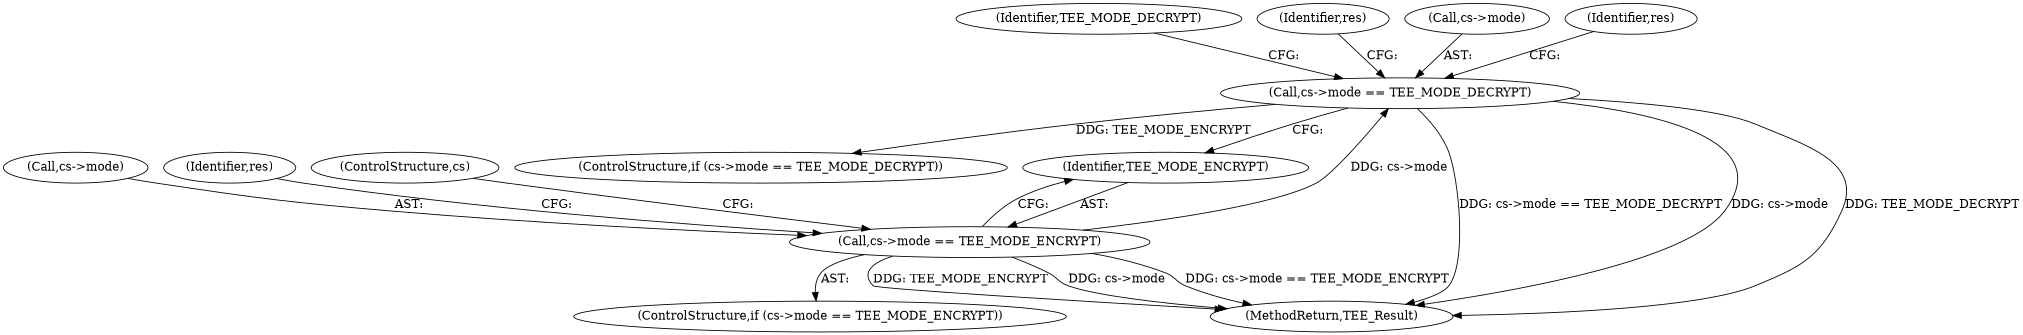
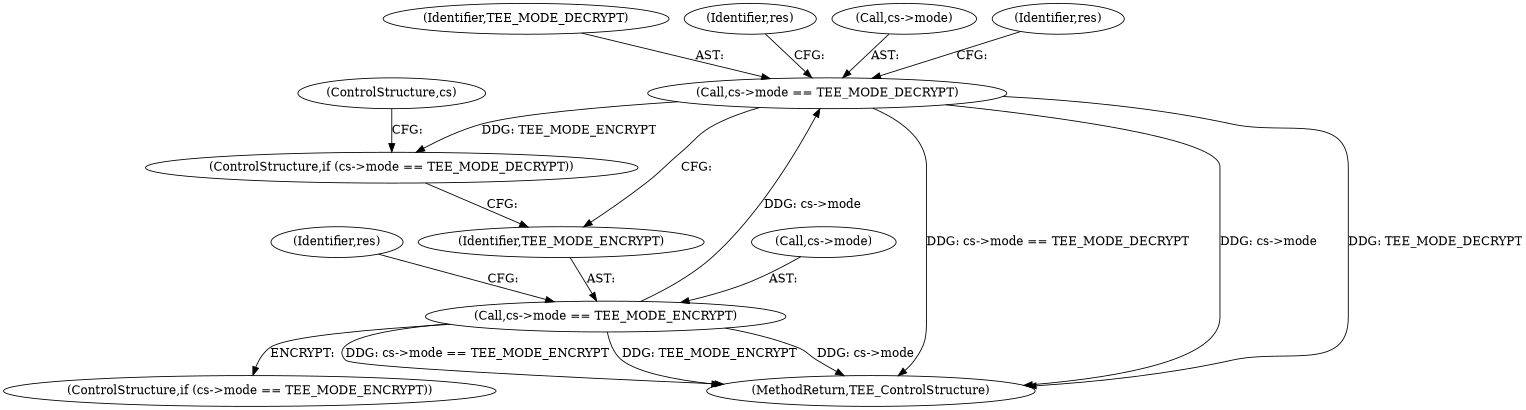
(1286, 56) -> (712, 56)
(1020, 197) -> (473, 203)
(667, 204) -> (392, 126)
(837, 279) -> (305, 354)
(1332, 317) -> (871, 391)
